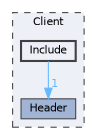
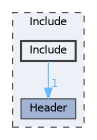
(48, 23) -> (48, 23)
